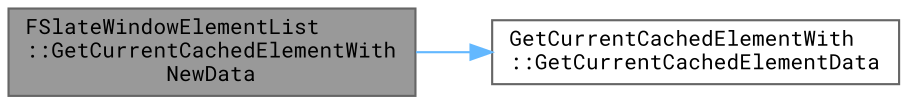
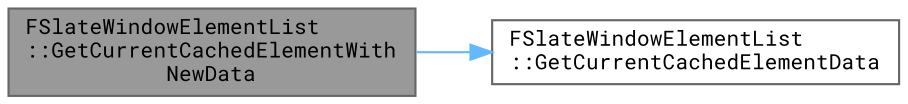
(696, 52) -> (696, 52)
